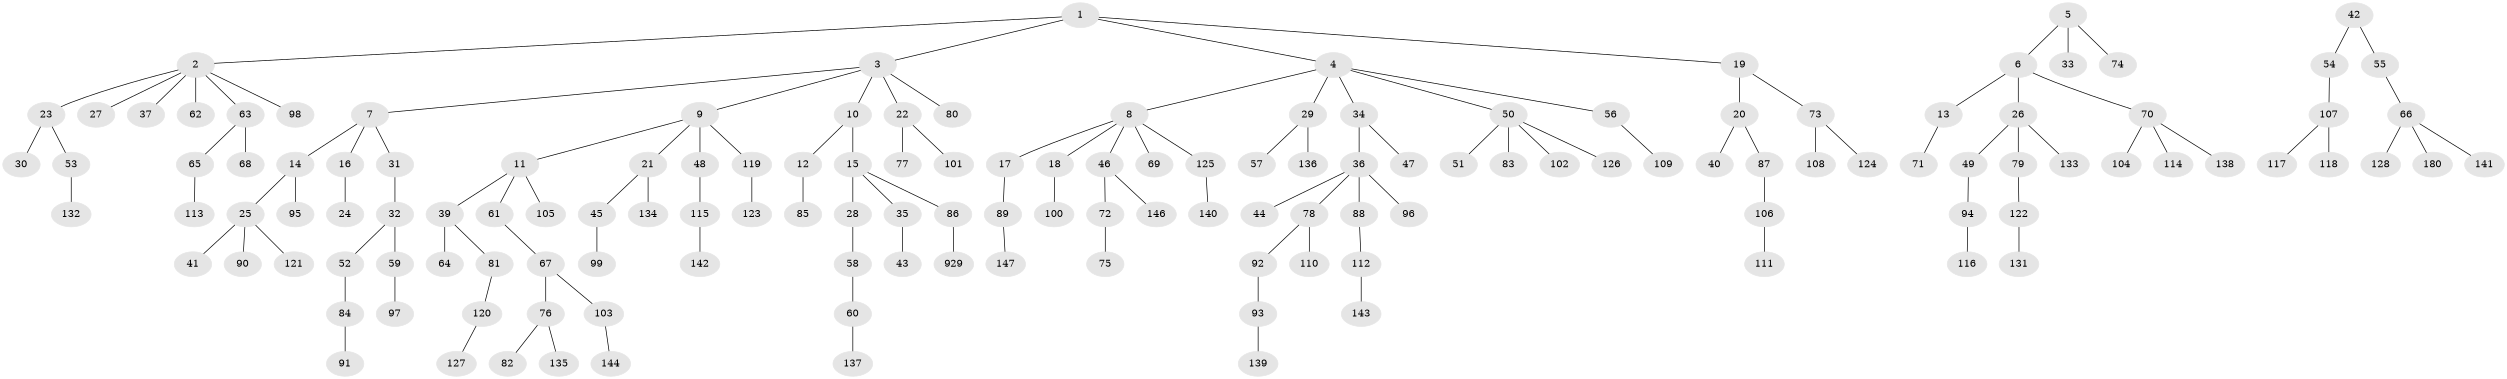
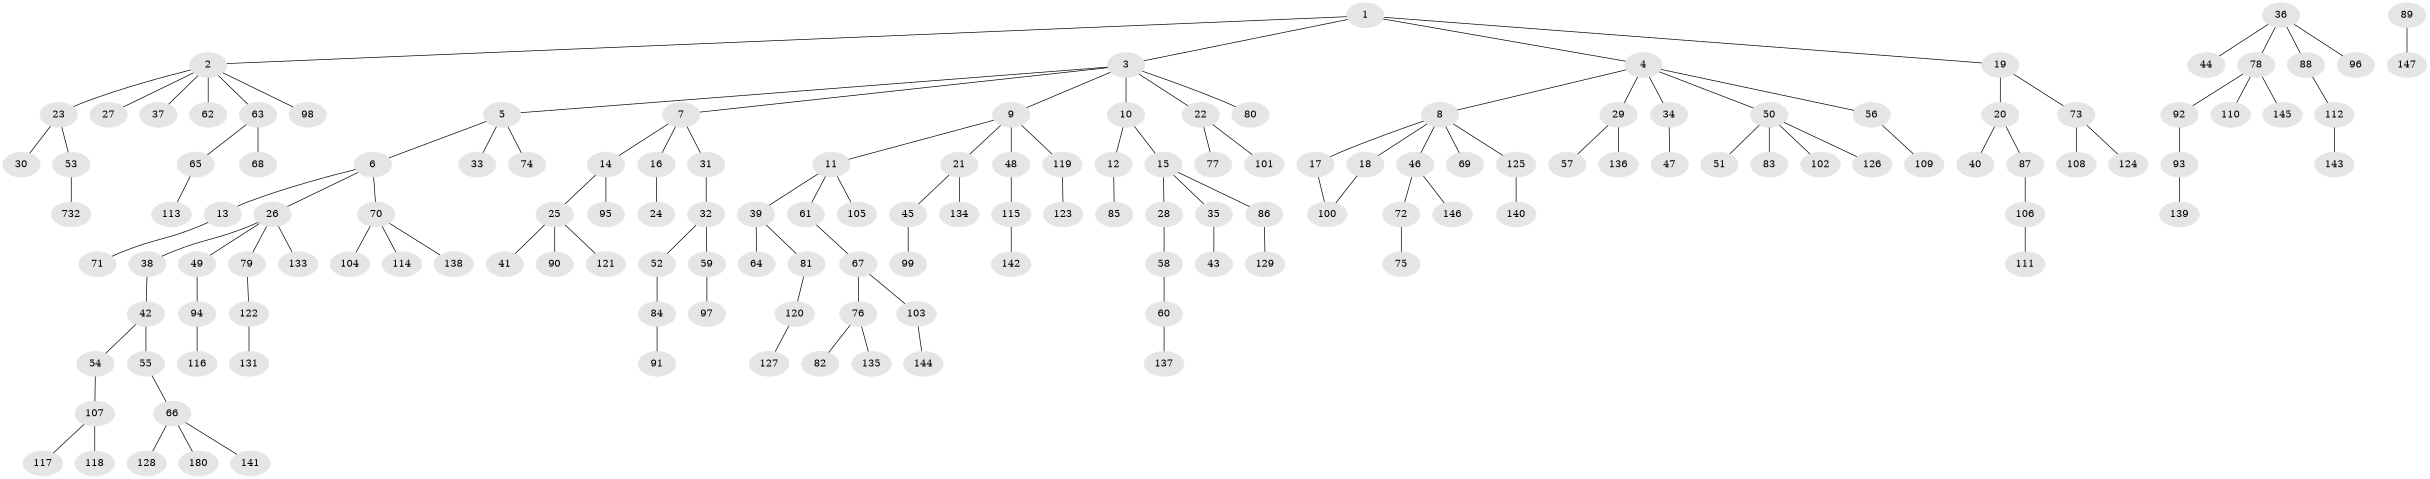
none -> (814, 90)
none -> (2282, 115)
(1359, 140) -> none
(1004, 190) -> (1321, 189)
(71, 214) -> (71, 214)
none -> (147, 264)
(954, 264) -> (1265, 264)
